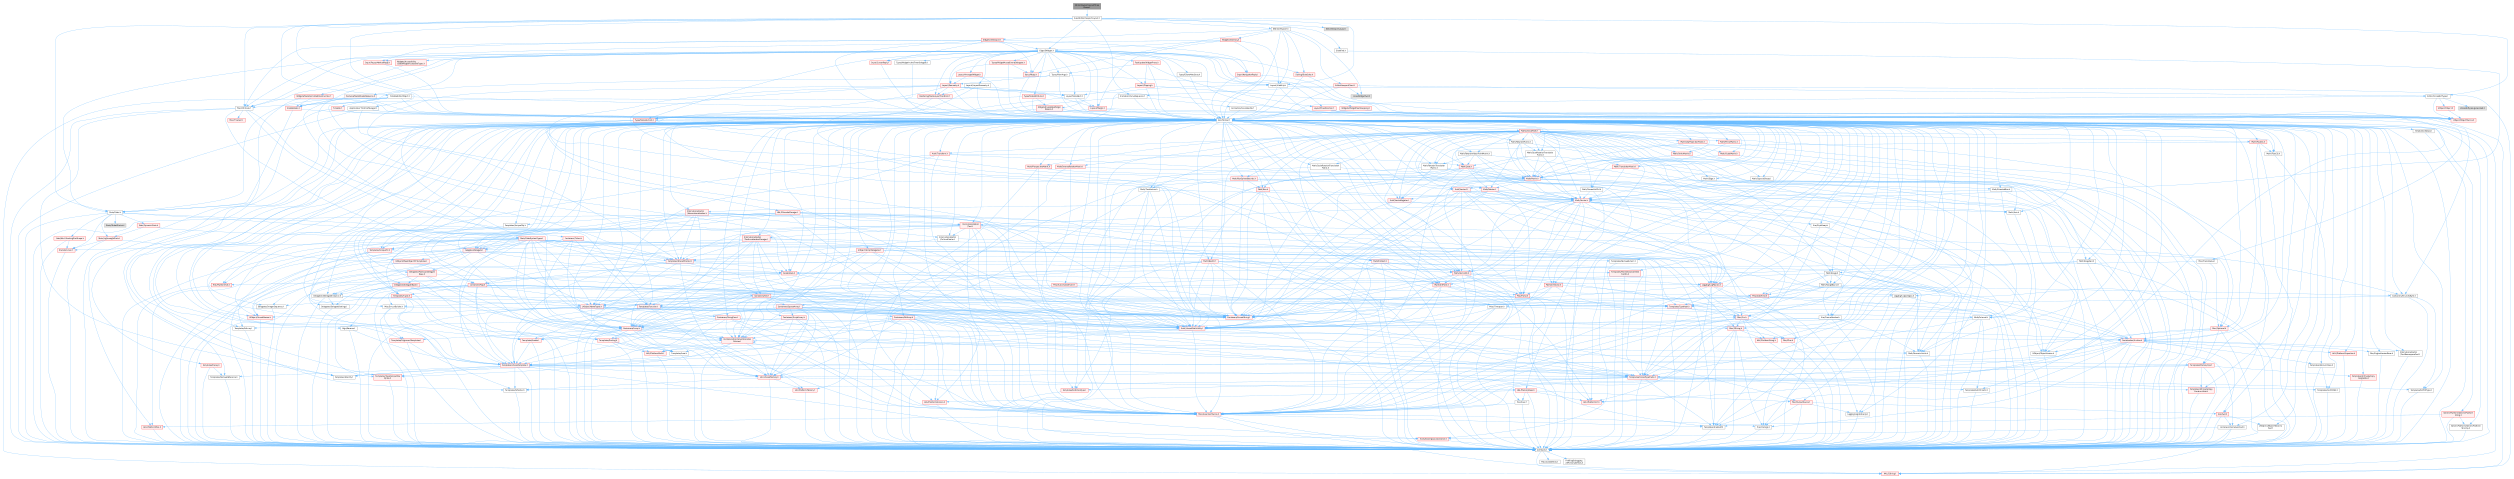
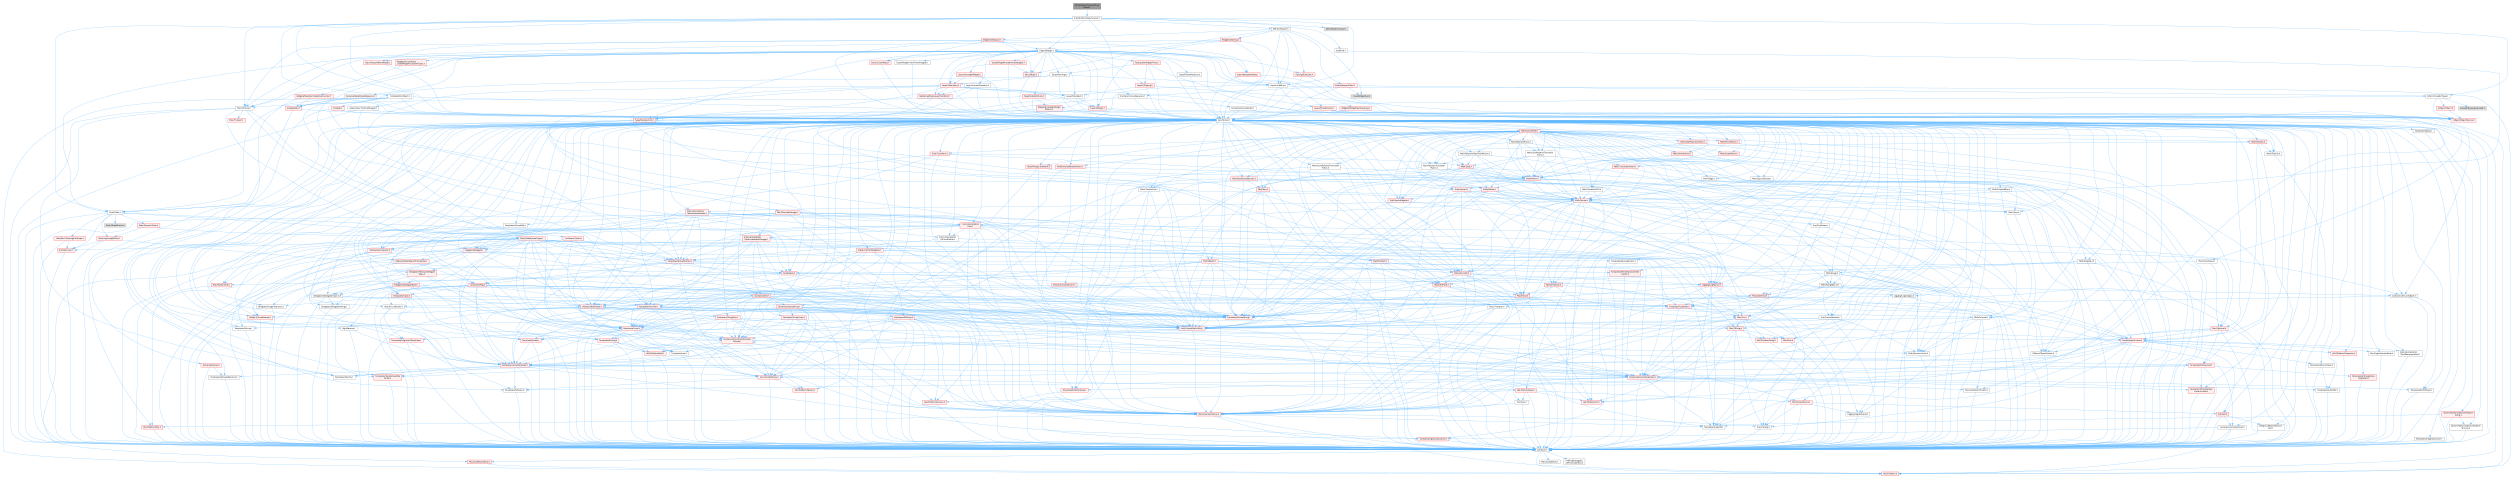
none -> (2429, 439)
none -> (479, 462)
(1890, 474) -> (1890, 474)
